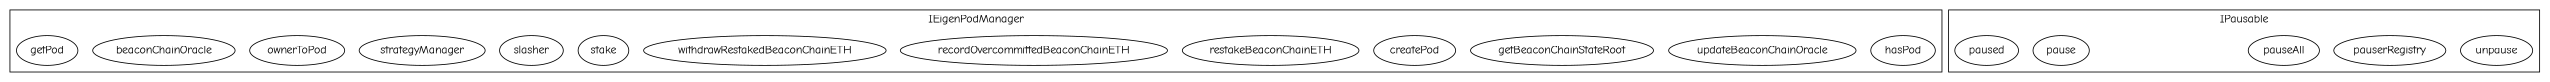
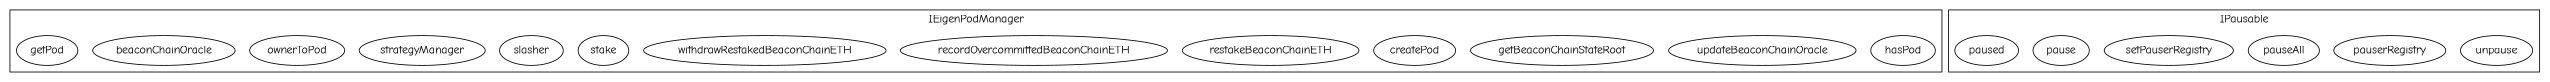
none -> (2169, 50)
